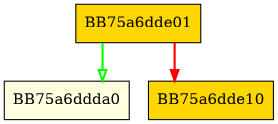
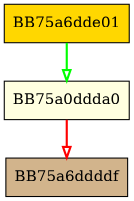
(67, 100) -> (67, 100)
(211, 100) -> none
none -> (67, 177)
